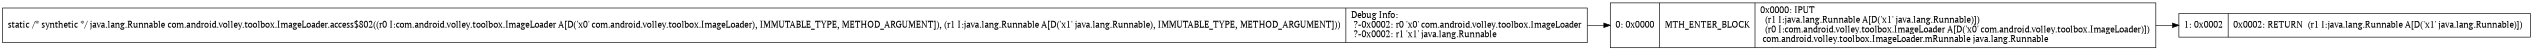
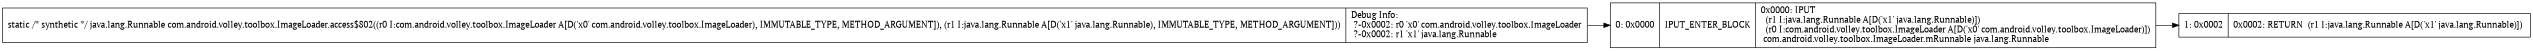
(1707, 25) -> (1708, 25)
